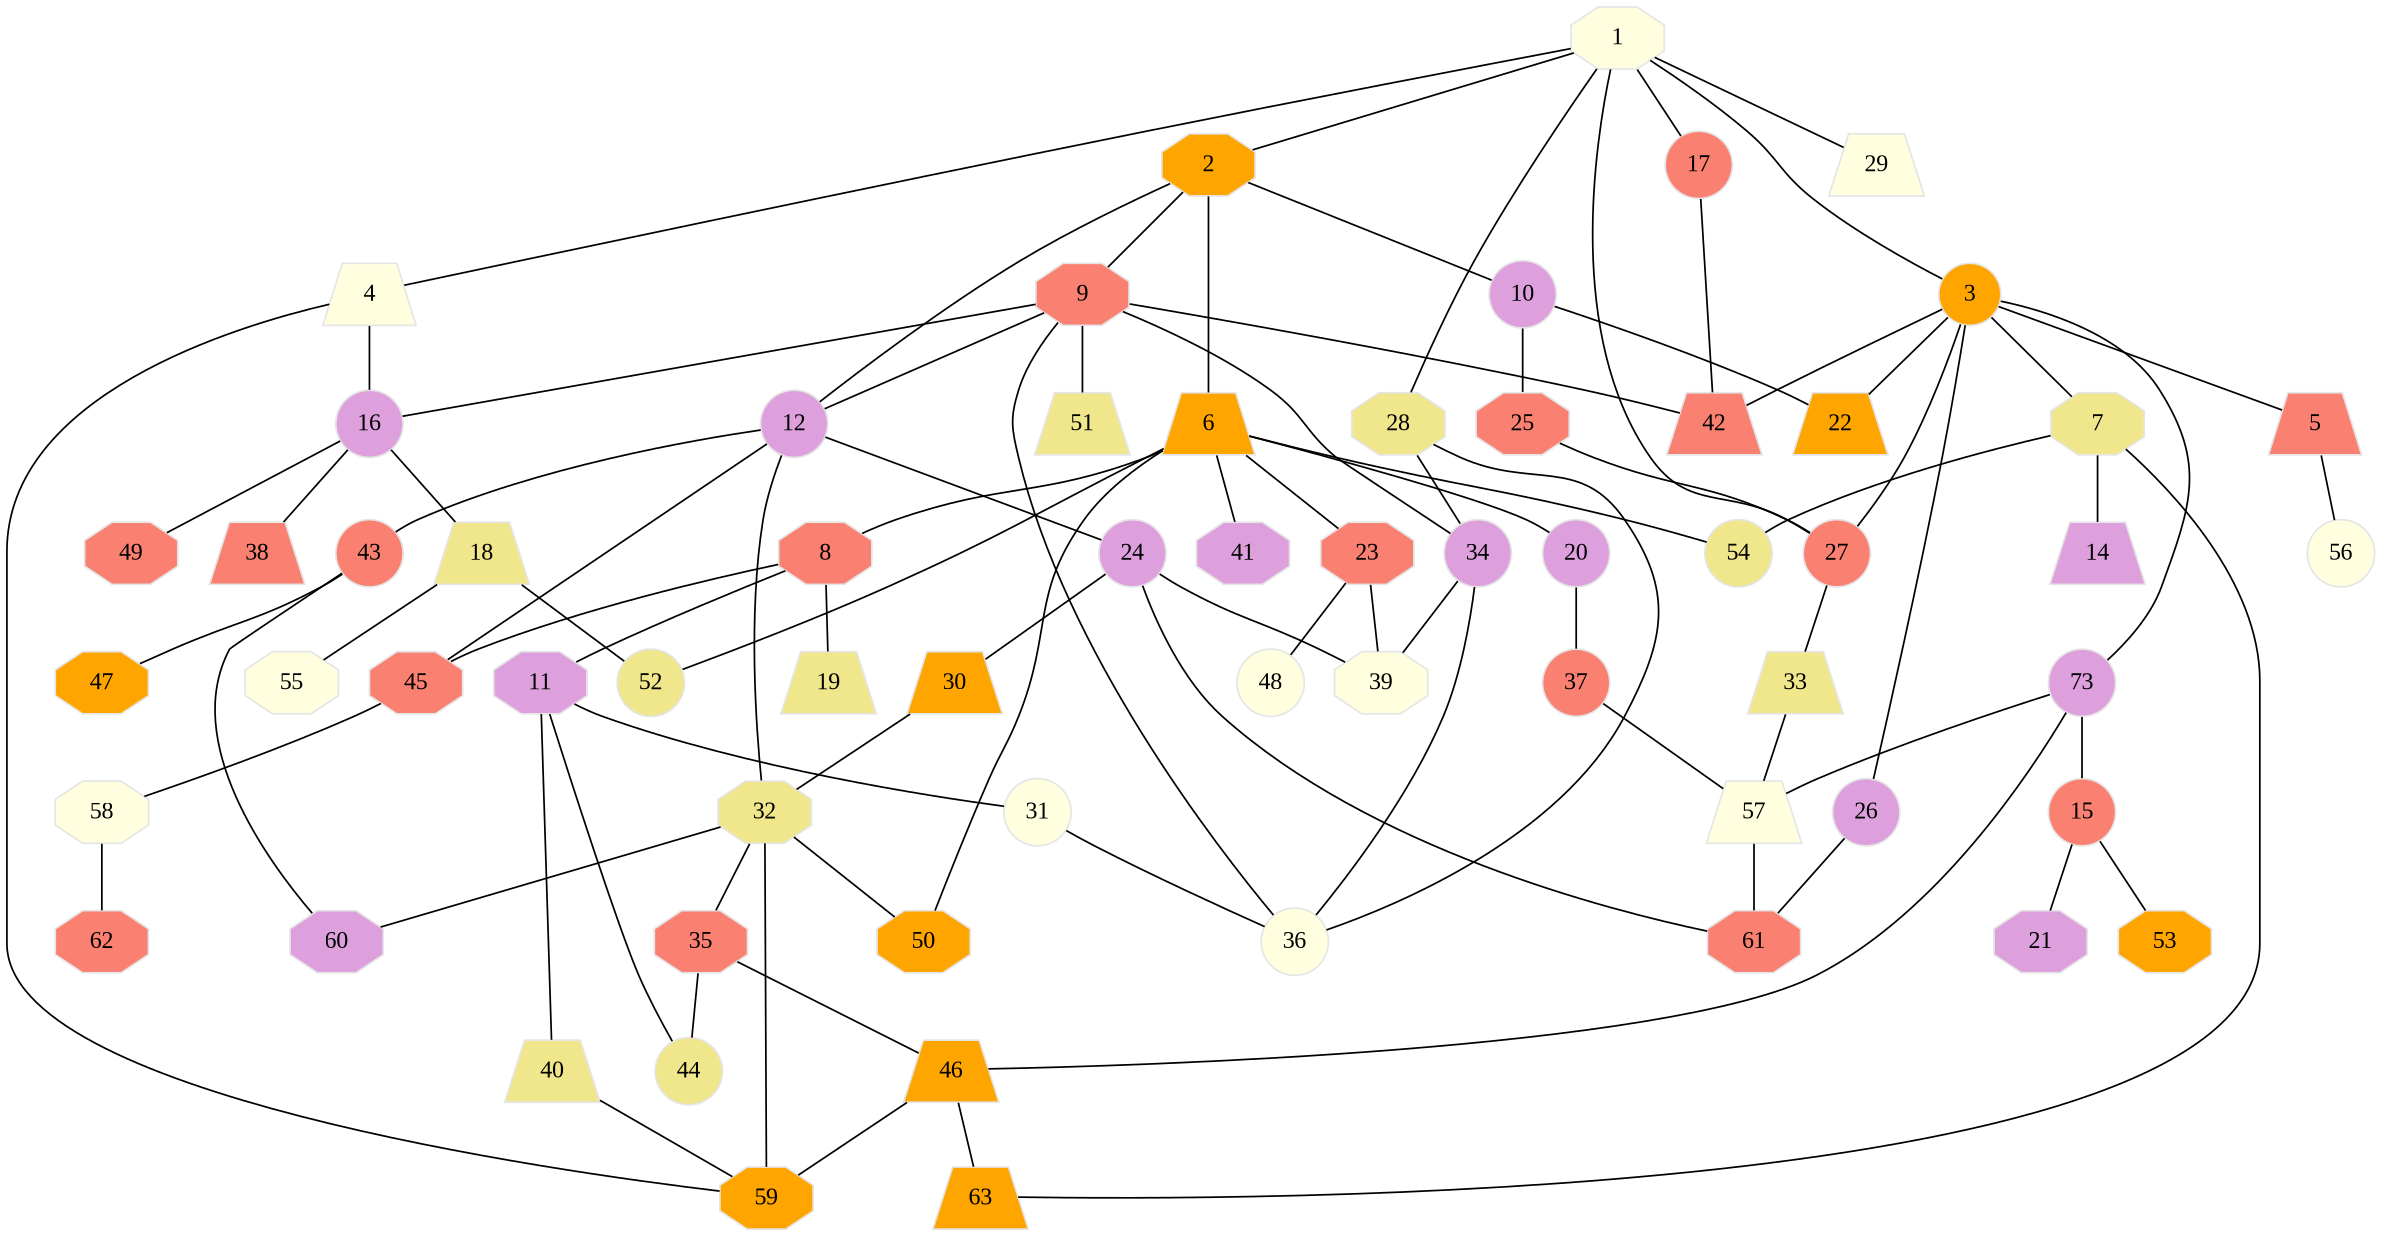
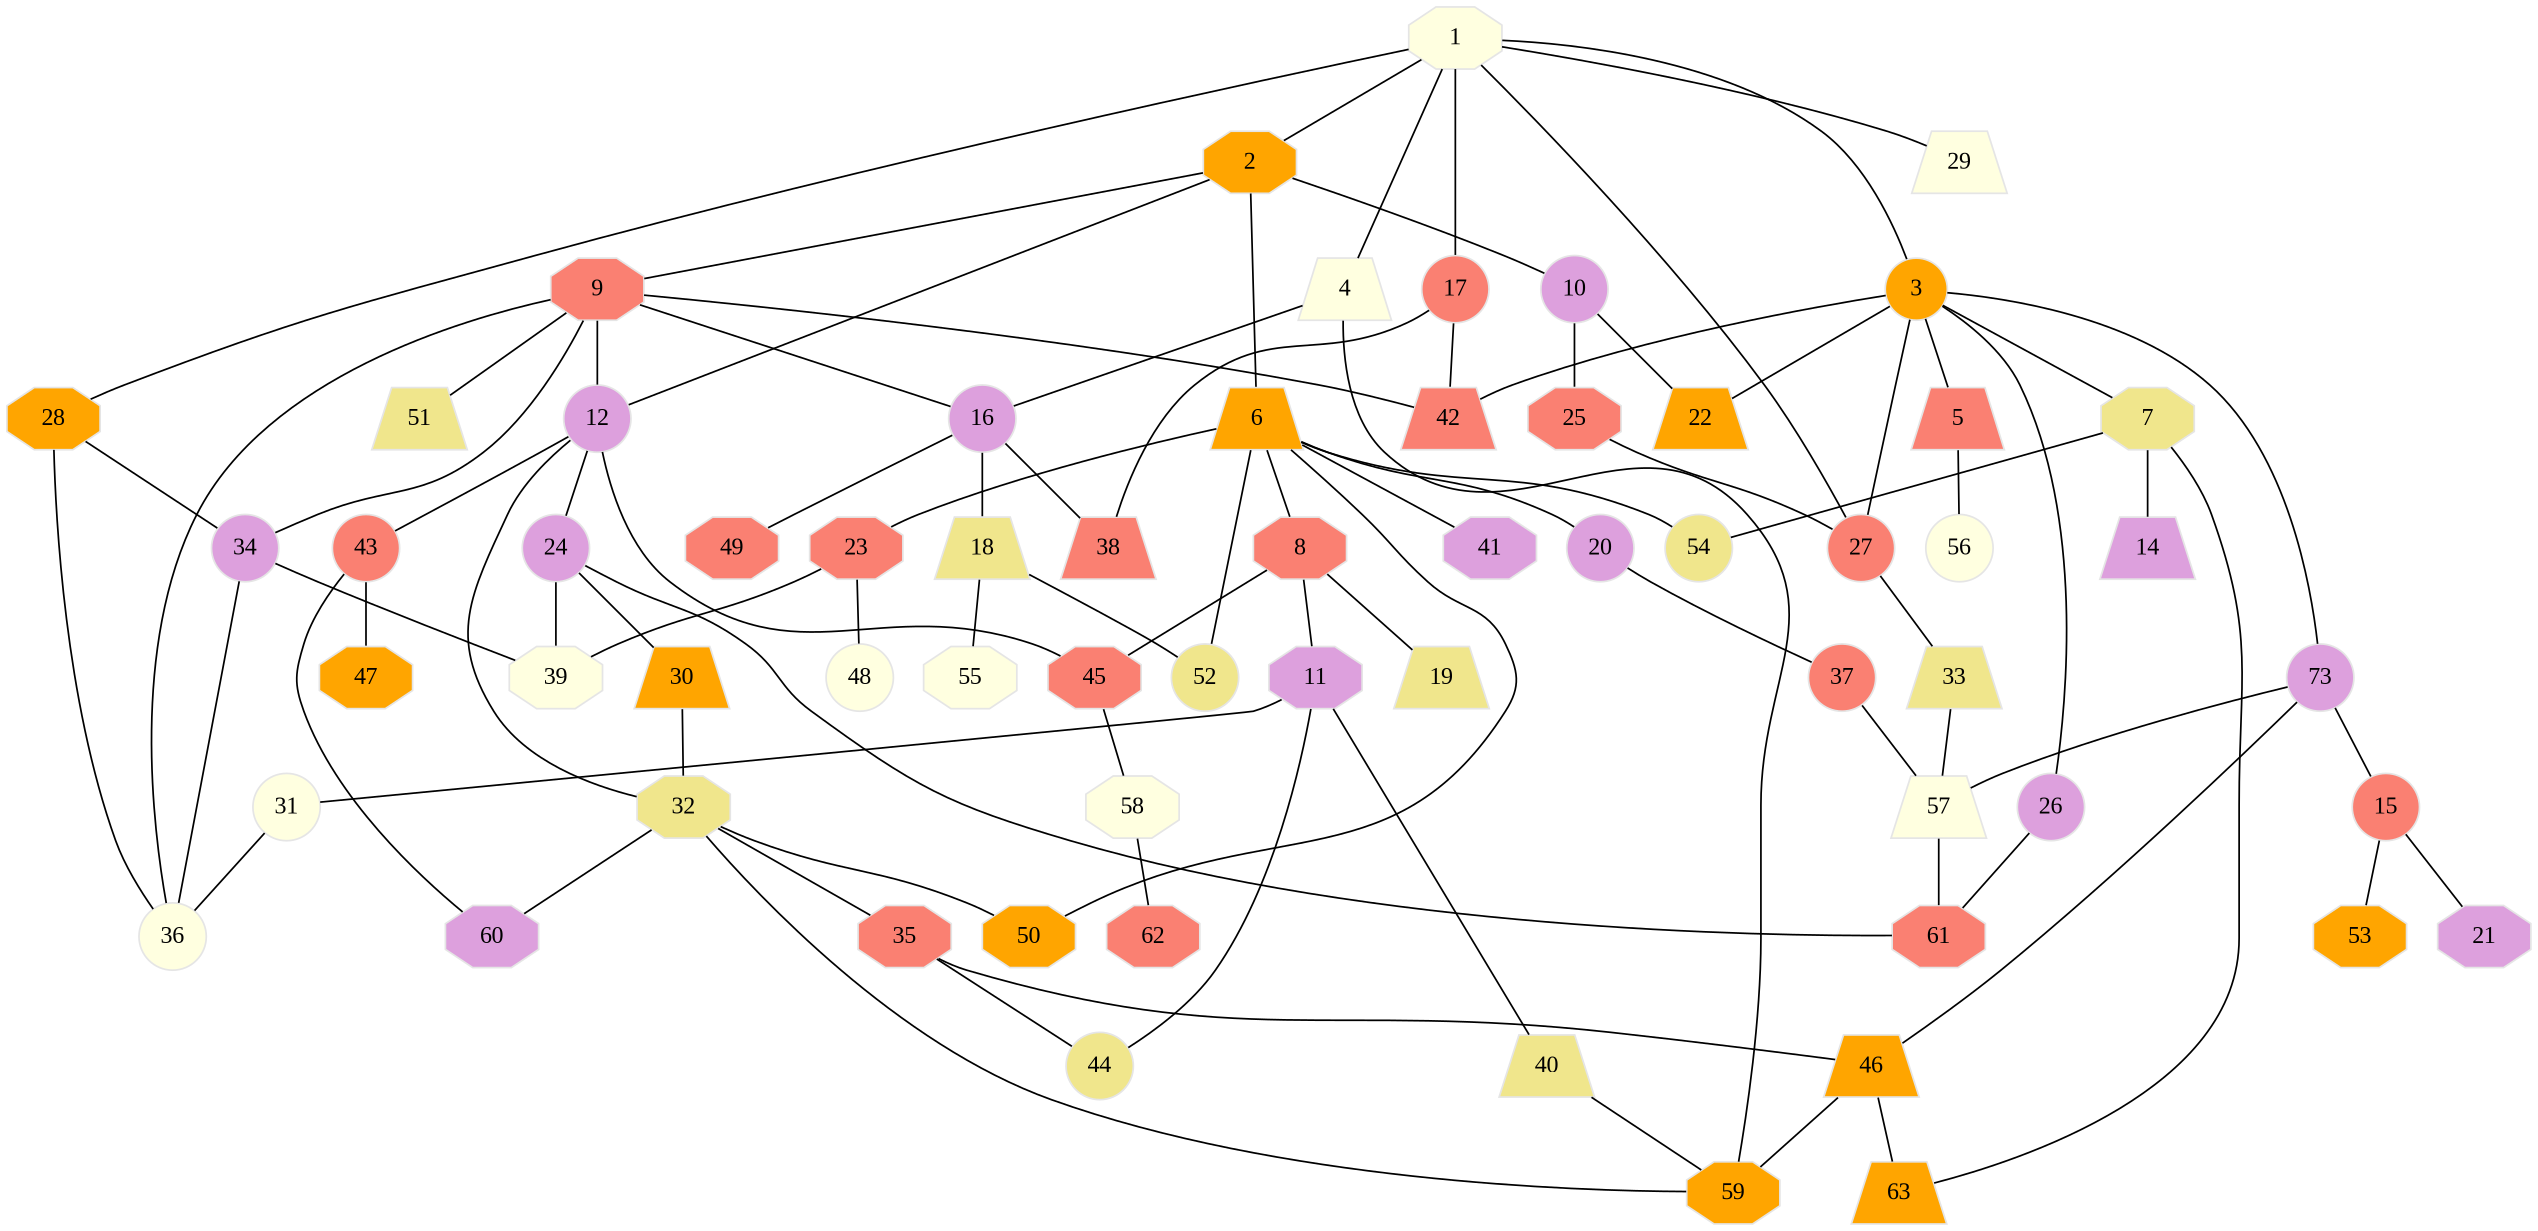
none -> (1244, 356)
(1398, 424) -> (54, 419)
